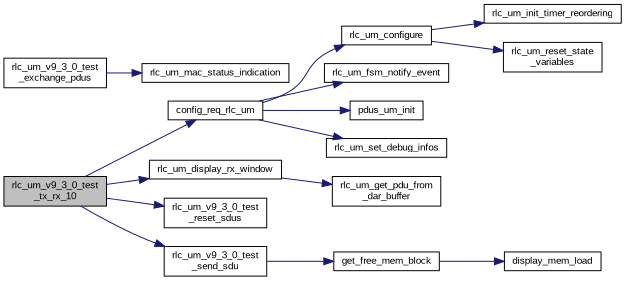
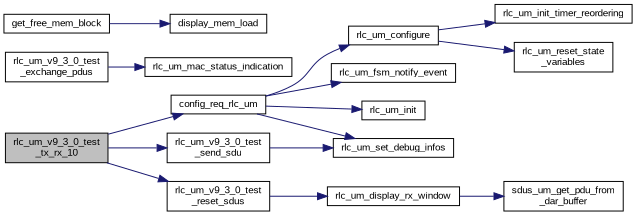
(387, 110) -> (393, 110)
(123, 182) -> (294, 196)
(387, 191) -> (564, 196)
(295, 261) -> (296, 148)
